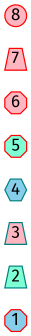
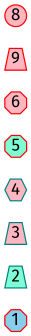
(16, 59) -> (16, 59)
(16, 190) -> (16, 190)
